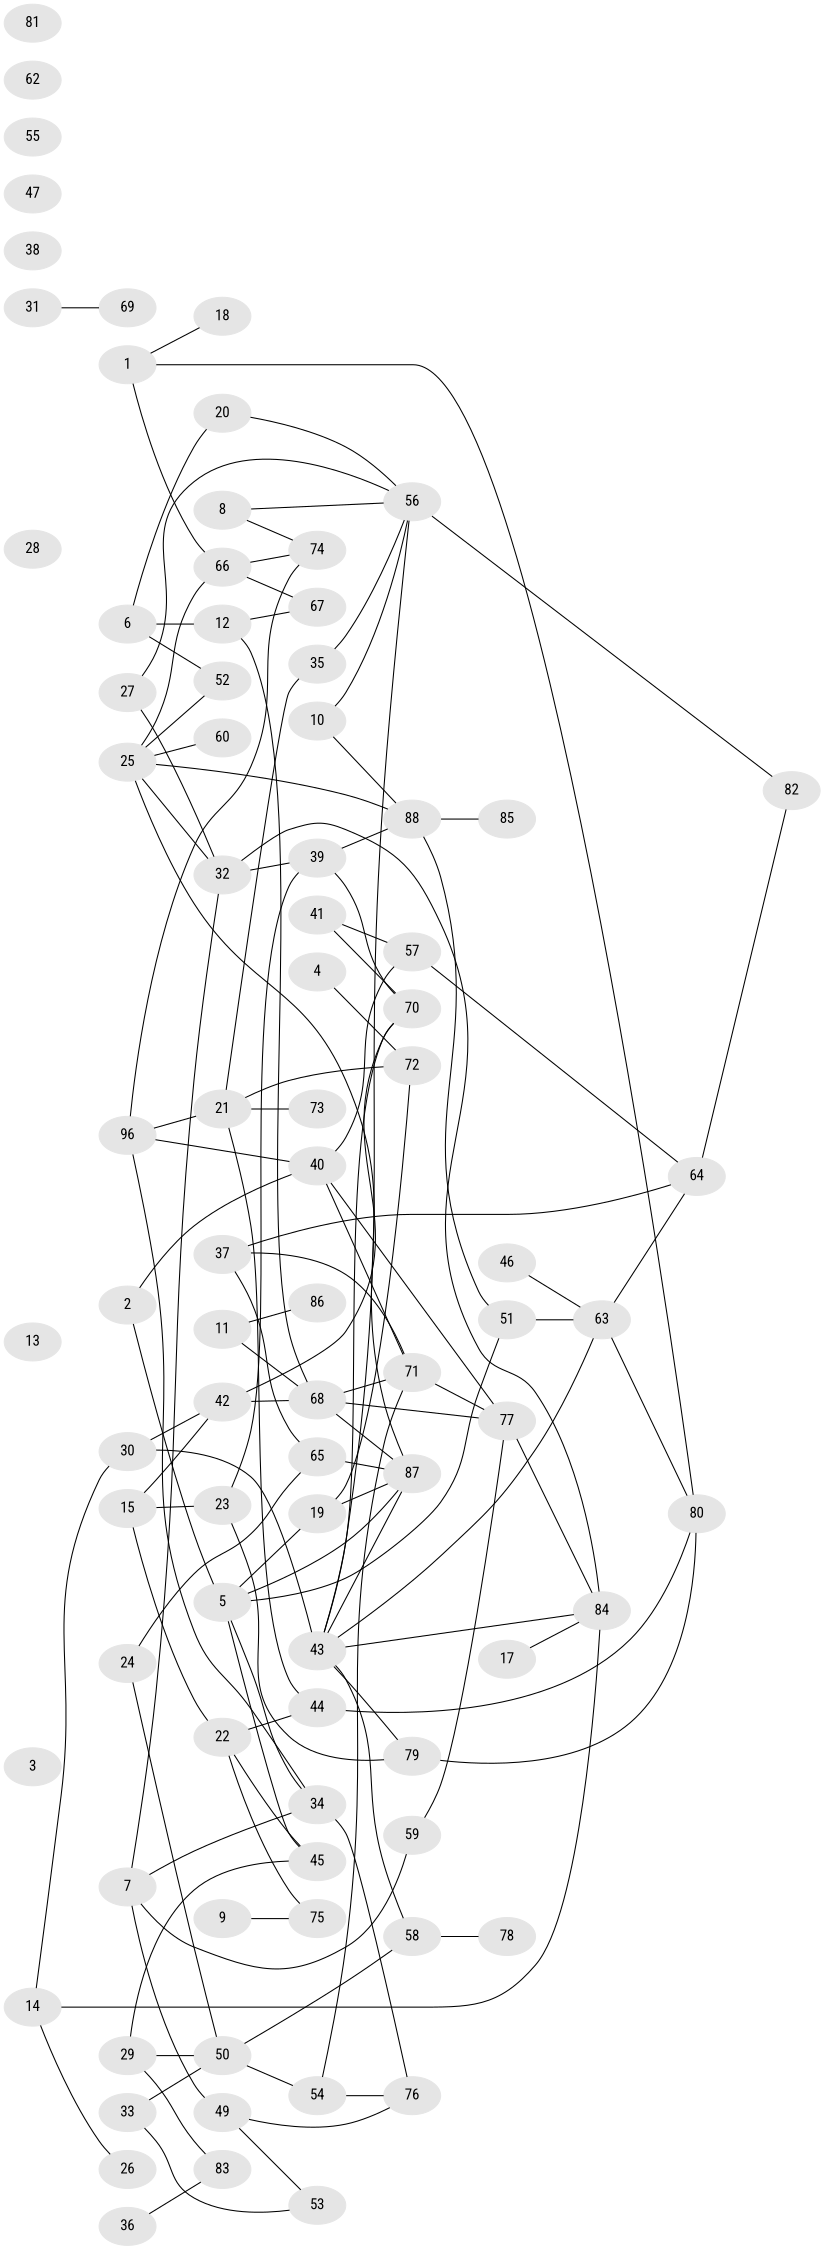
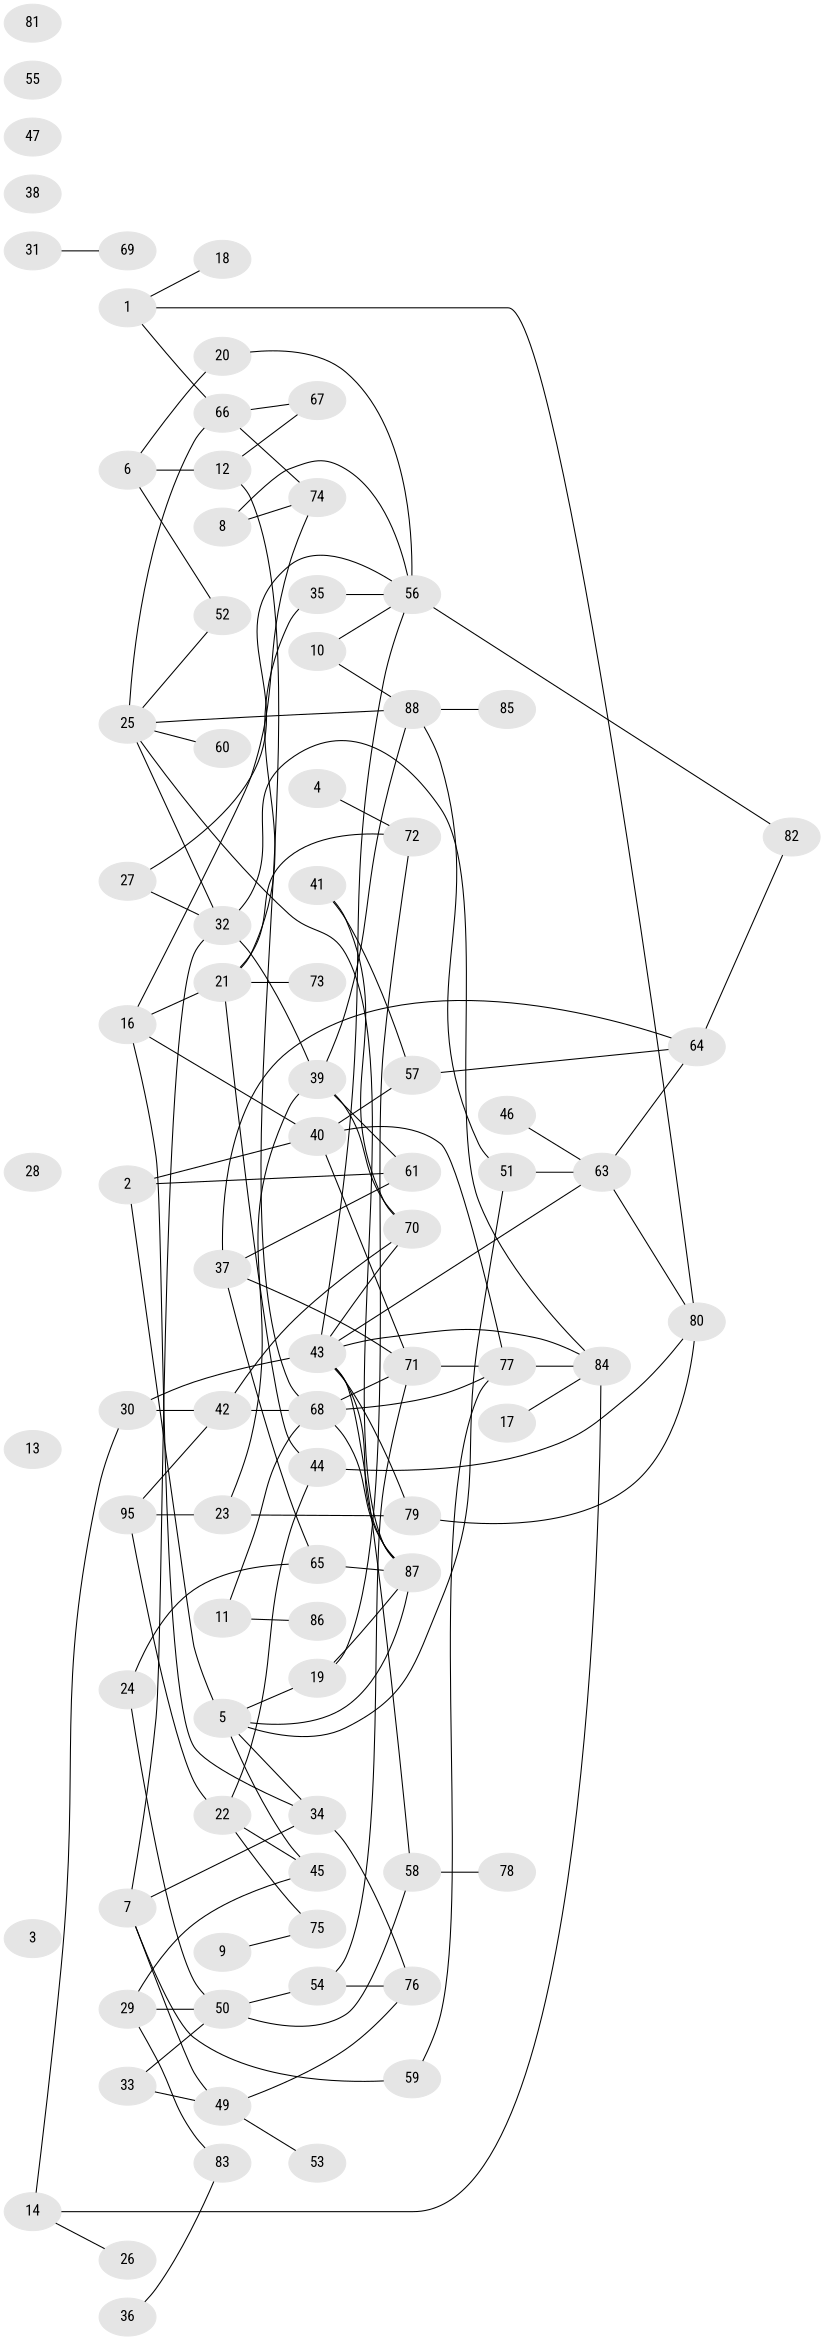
(33, 80) -> none
(128, 1135) -> (128, 1025)
none -> (412, 1172)
(128, 1509) -> (128, 1515)
(199, 2200) -> (181, 2097)
